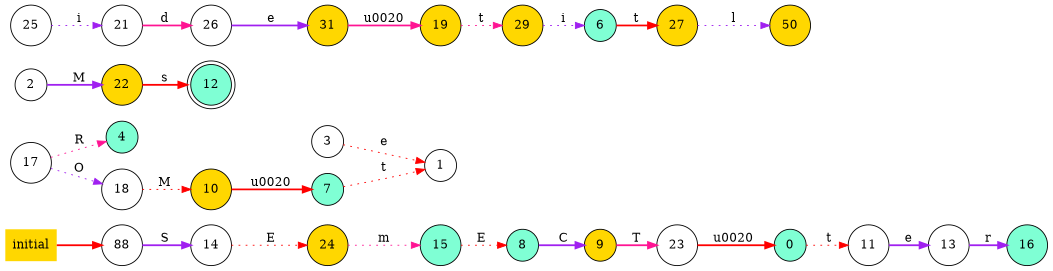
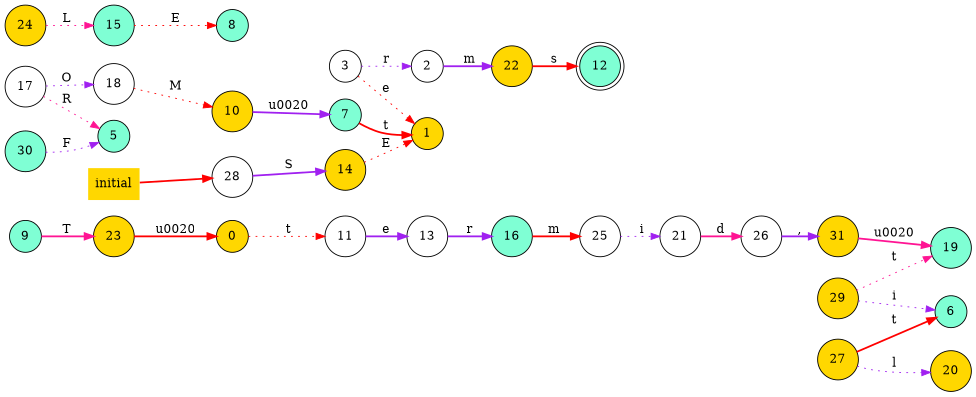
(271, 19) -> (800, 230)
(441, 25) -> (951, 248)
(477, 25) -> (890, 275)
(632, 25) -> (892, 337)
(790, 25) -> (951, 371)
none -> (382, 66)
(79, 78) -> (470, 60)
(122, 137) -> (114, 136)
none -> (25, 151)
(441, 165) -> (427, 134)
(380, 180) -> (380, 132)
(267, 189) -> (286, 113)
none -> (551, 236)
(384, 239) -> (67, 19)
(122, 245) -> (232, 177)
(211, 245) -> (345, 170)
(265, 245) -> (385, 153)
(557, 245) -> none
(600, 245) -> (25, 236)
(677, 245) -> (114, 236)
(790, 245) -> (232, 236)
